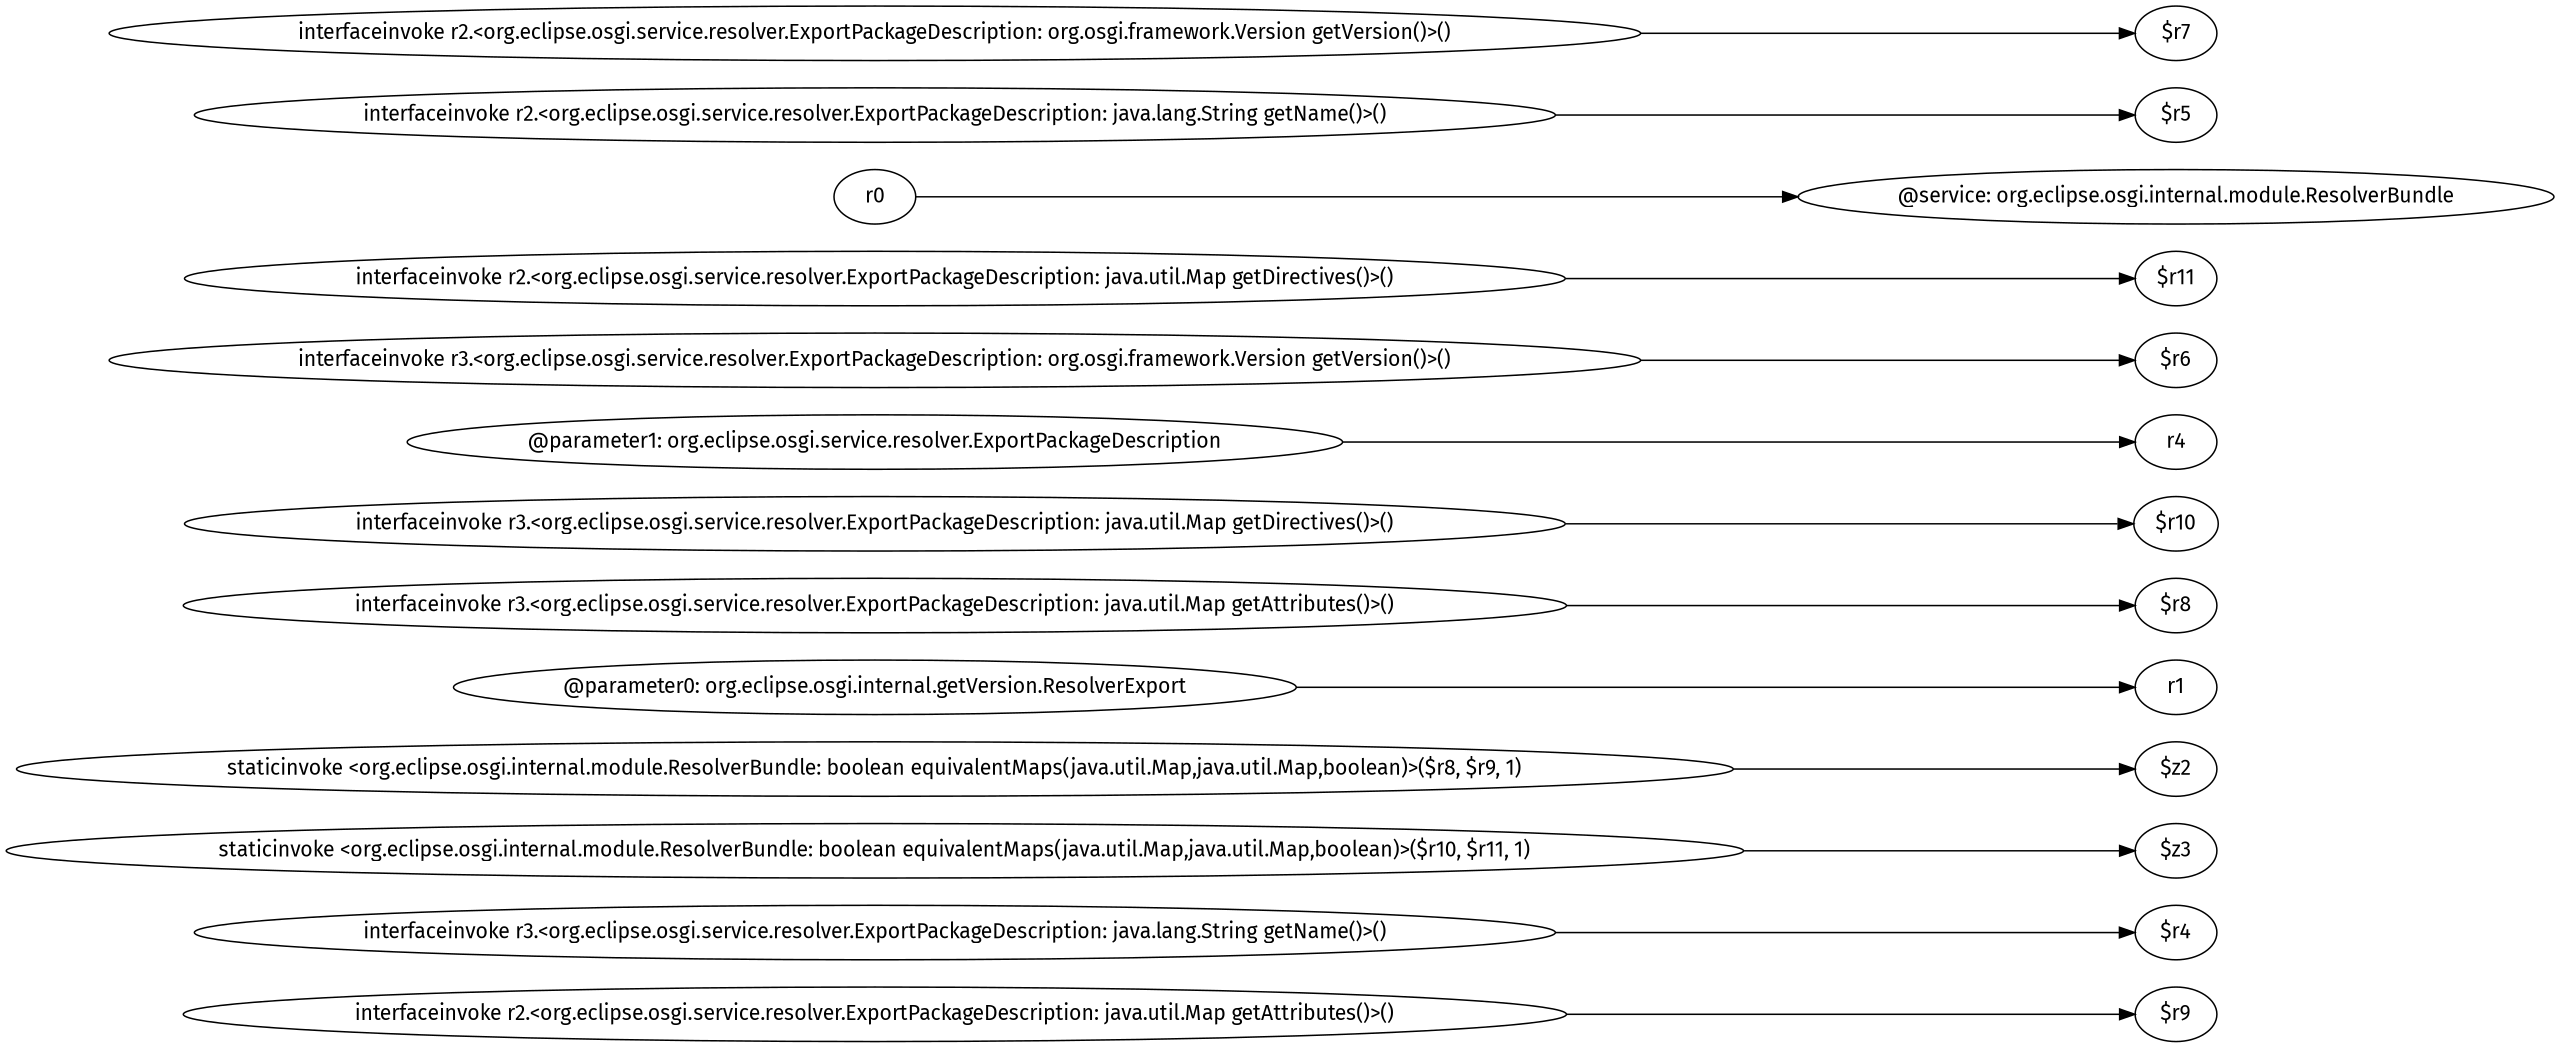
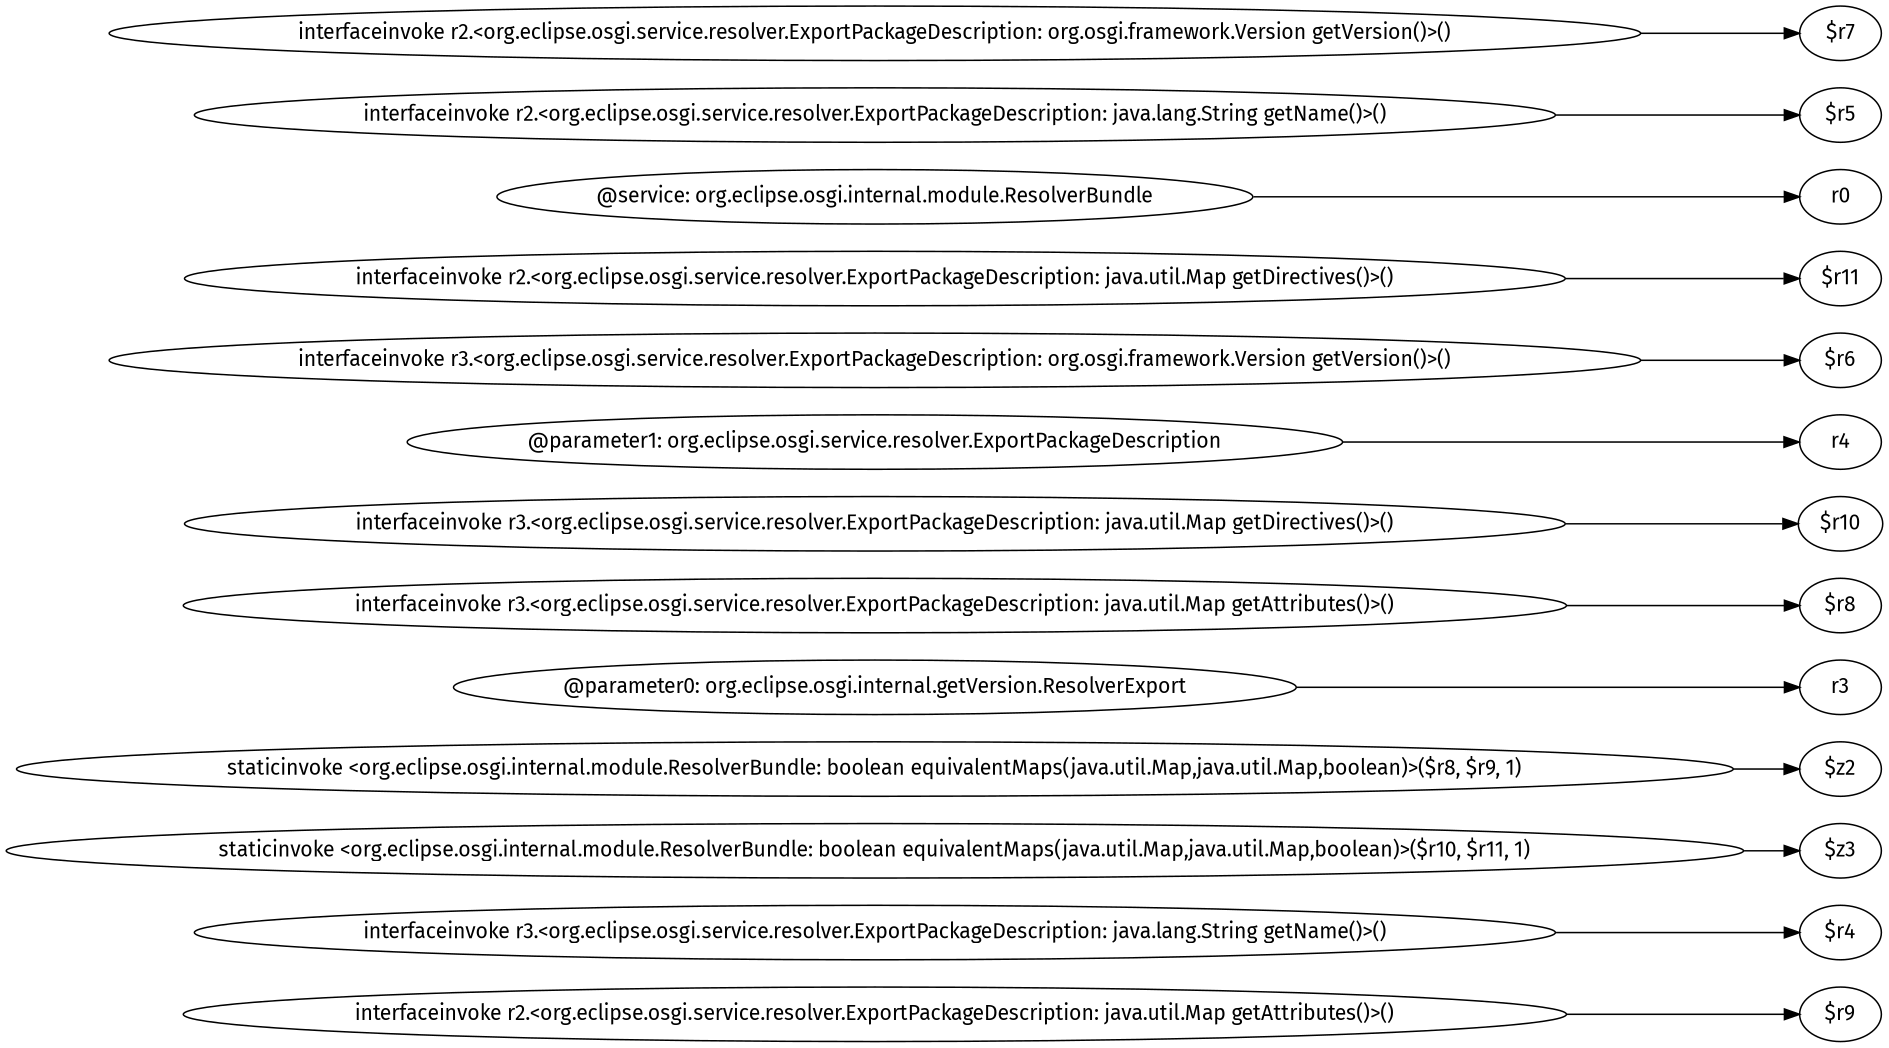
(1349, 197) -> (1519, 197)
(2176, 687) -> (1840, 687)
